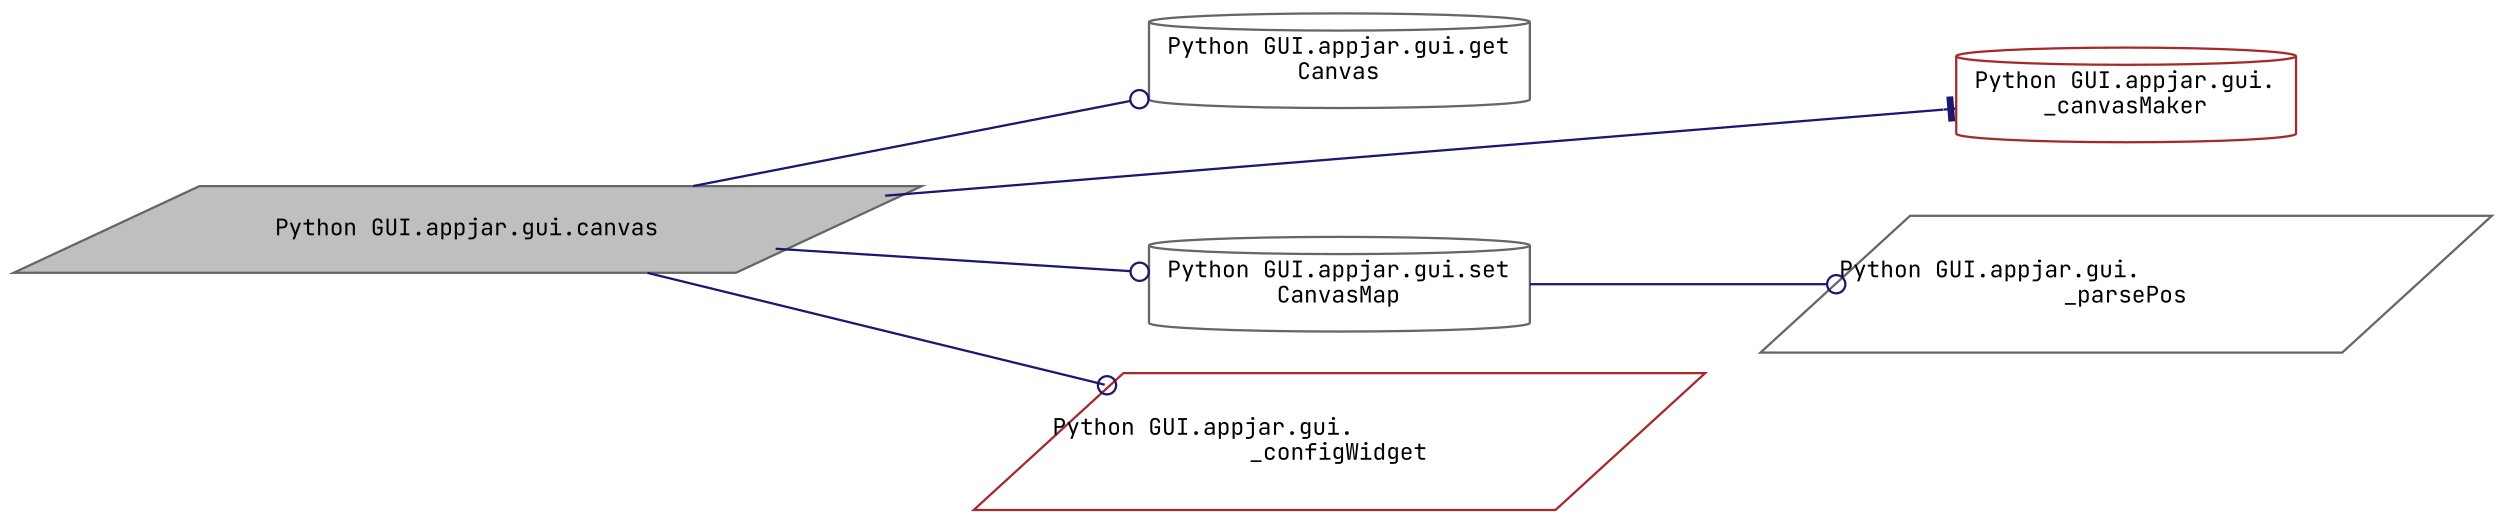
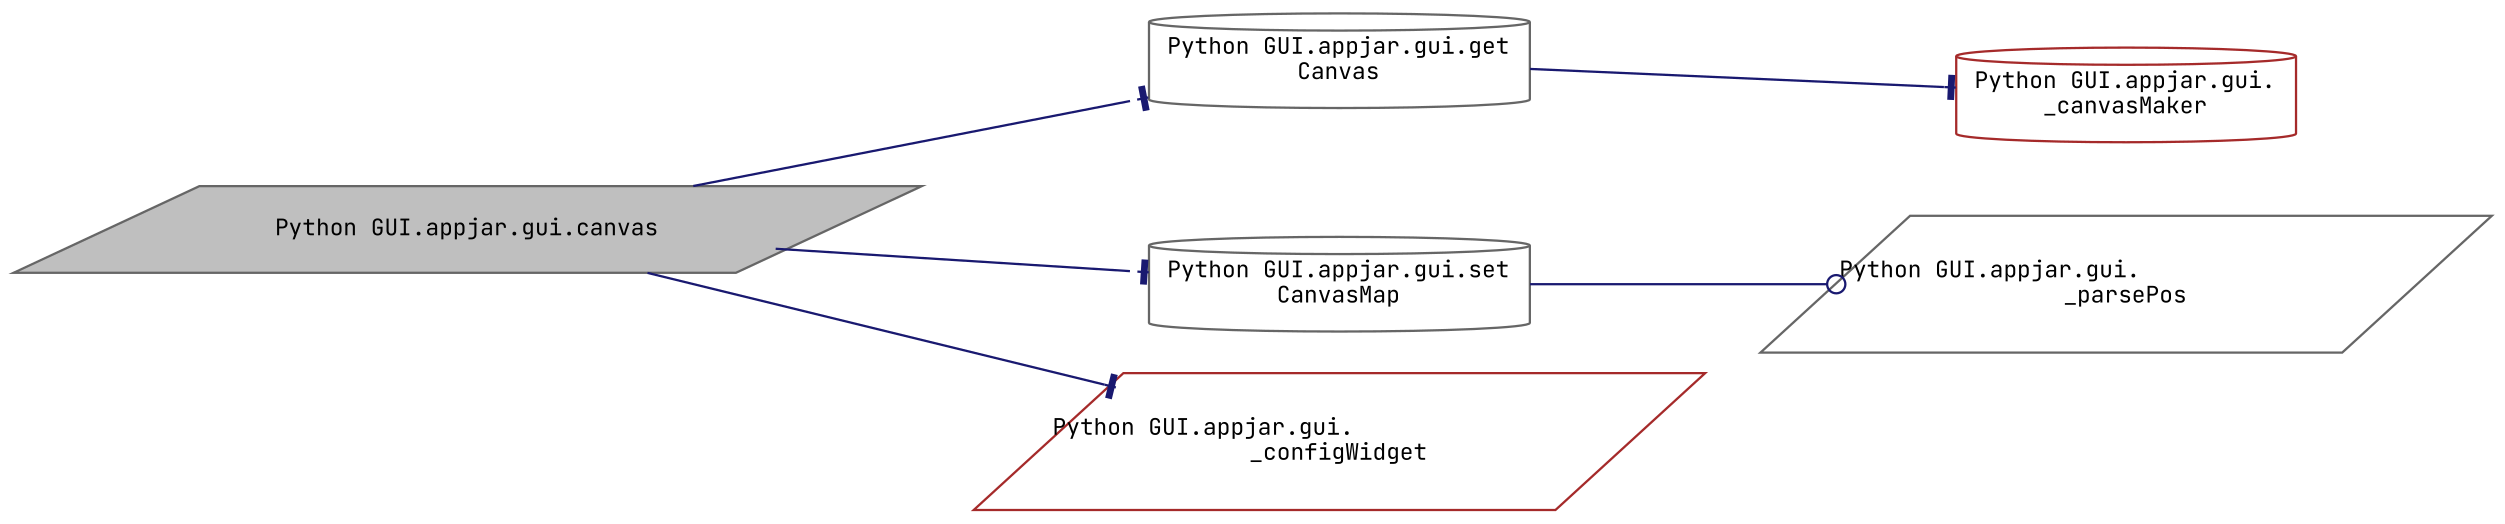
(912, 144) -> (912, 144)
(1414, 153) -> (1737, 78)
(953, 260) -> (953, 260)
(876, 329) -> (876, 329)
